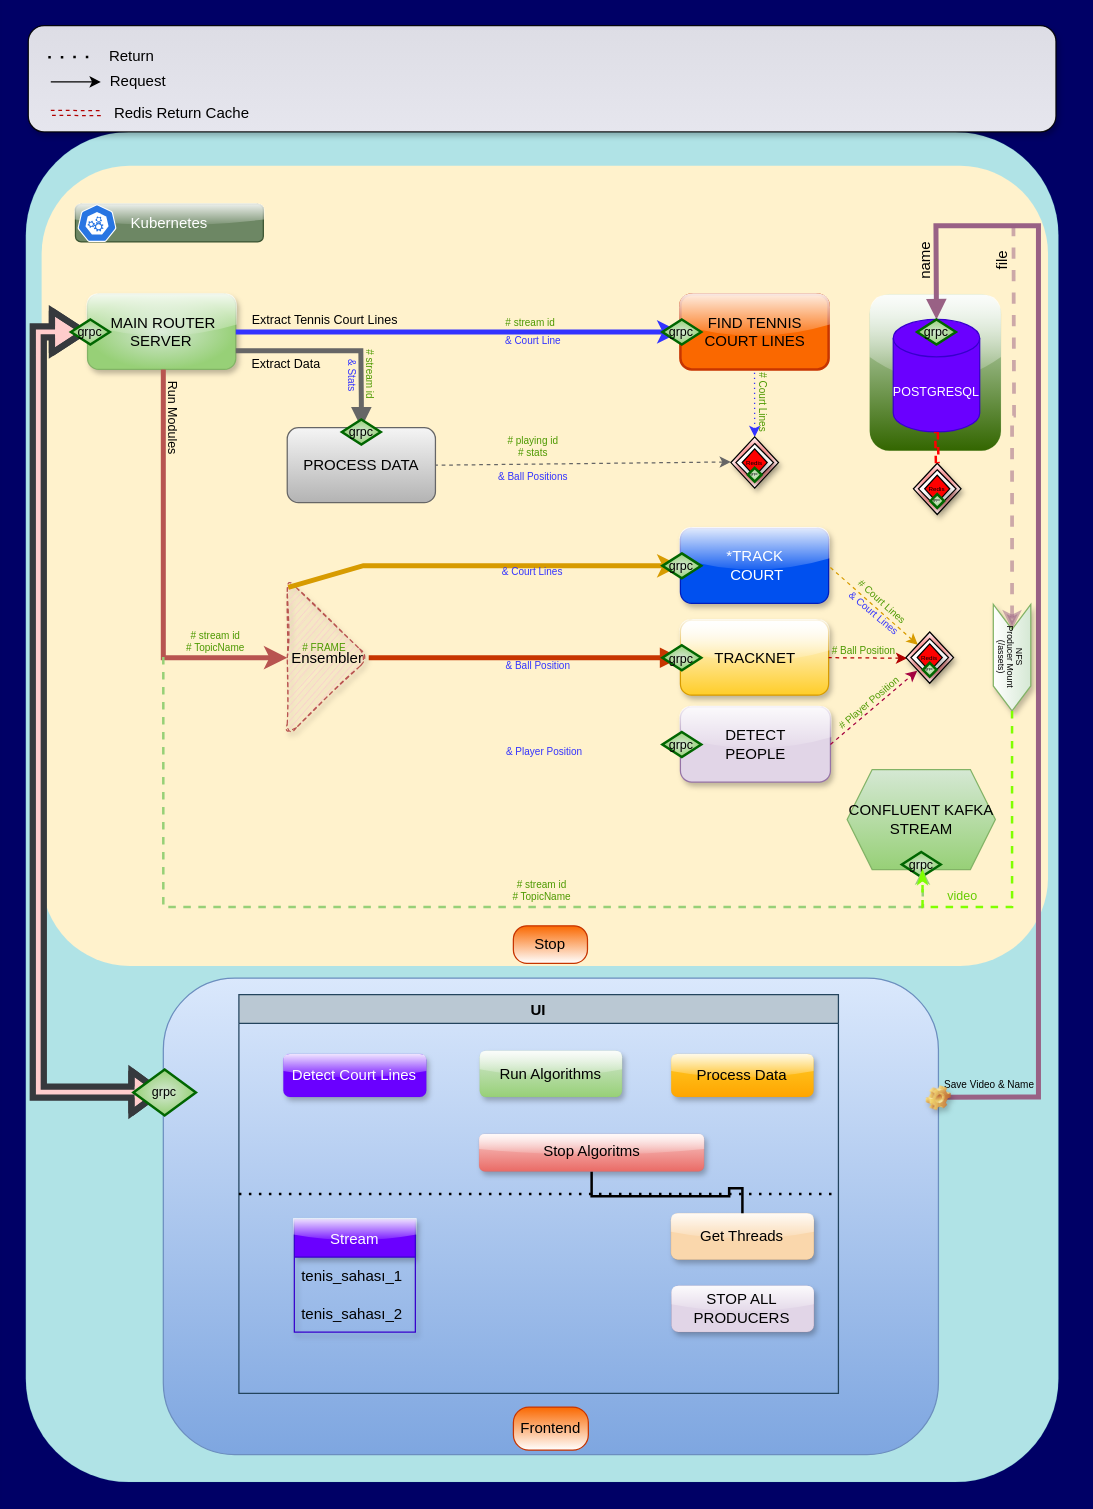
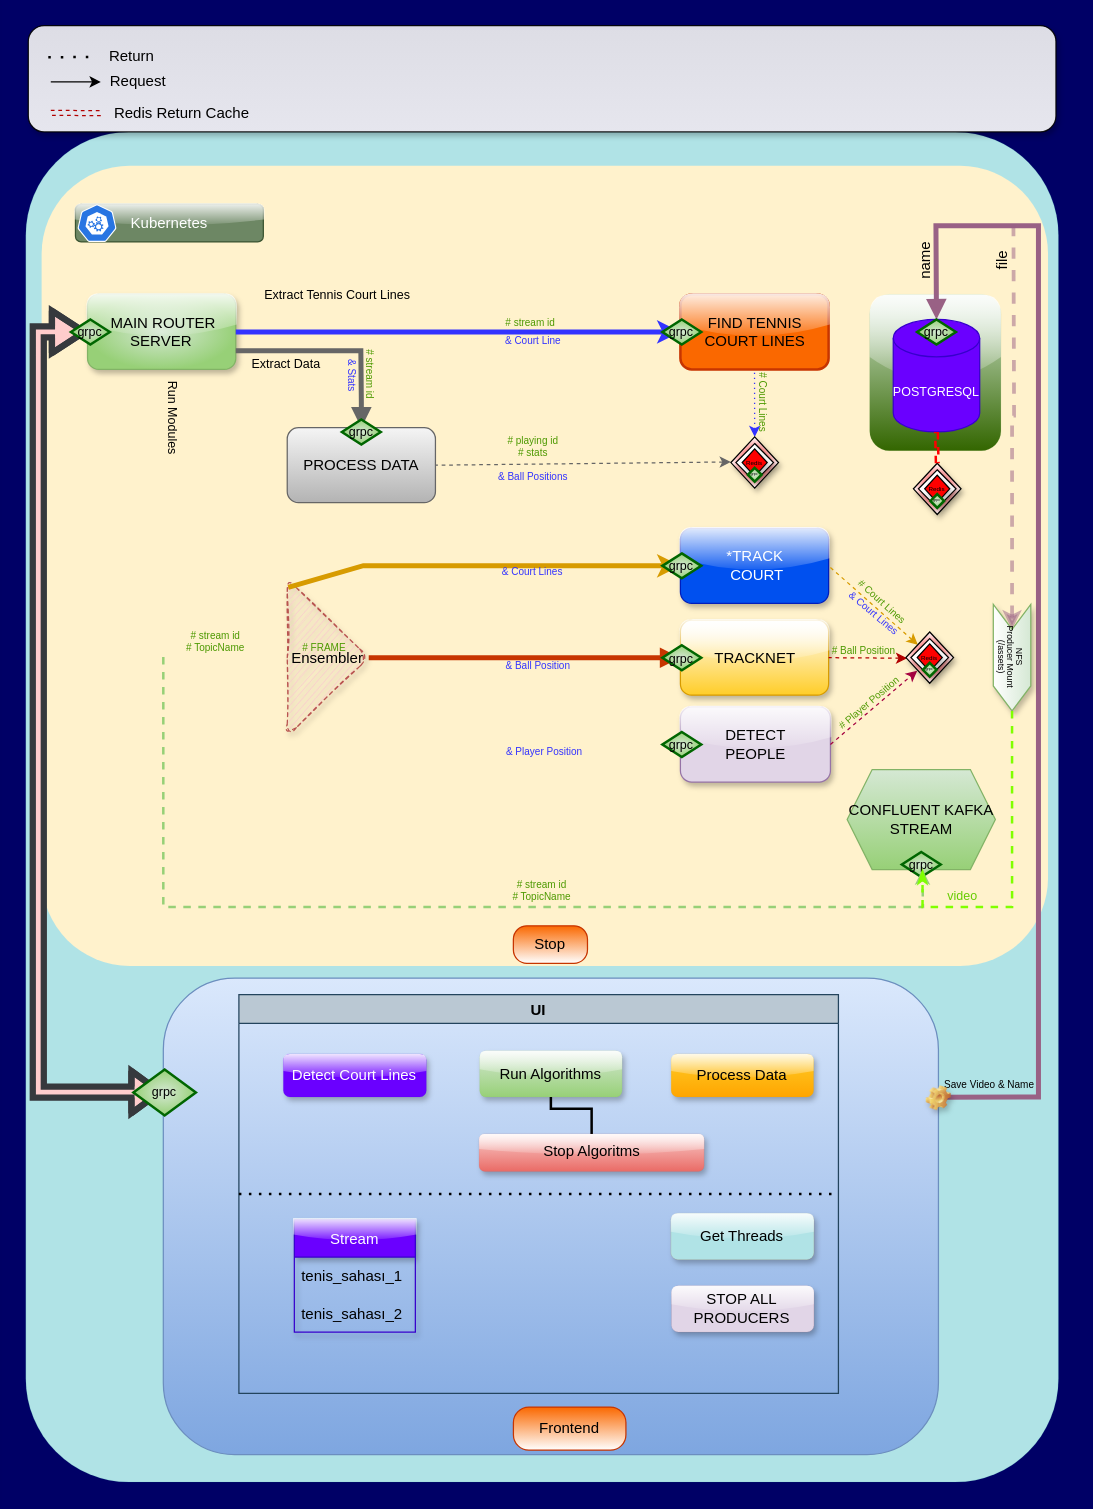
(325, 319) -> (338, 294)
(163, 568) -> none
(671, 1196) -> (578, 1109)
(742, 1236) -> (742, 1236)
(551, 1428) -> (569, 1428)
